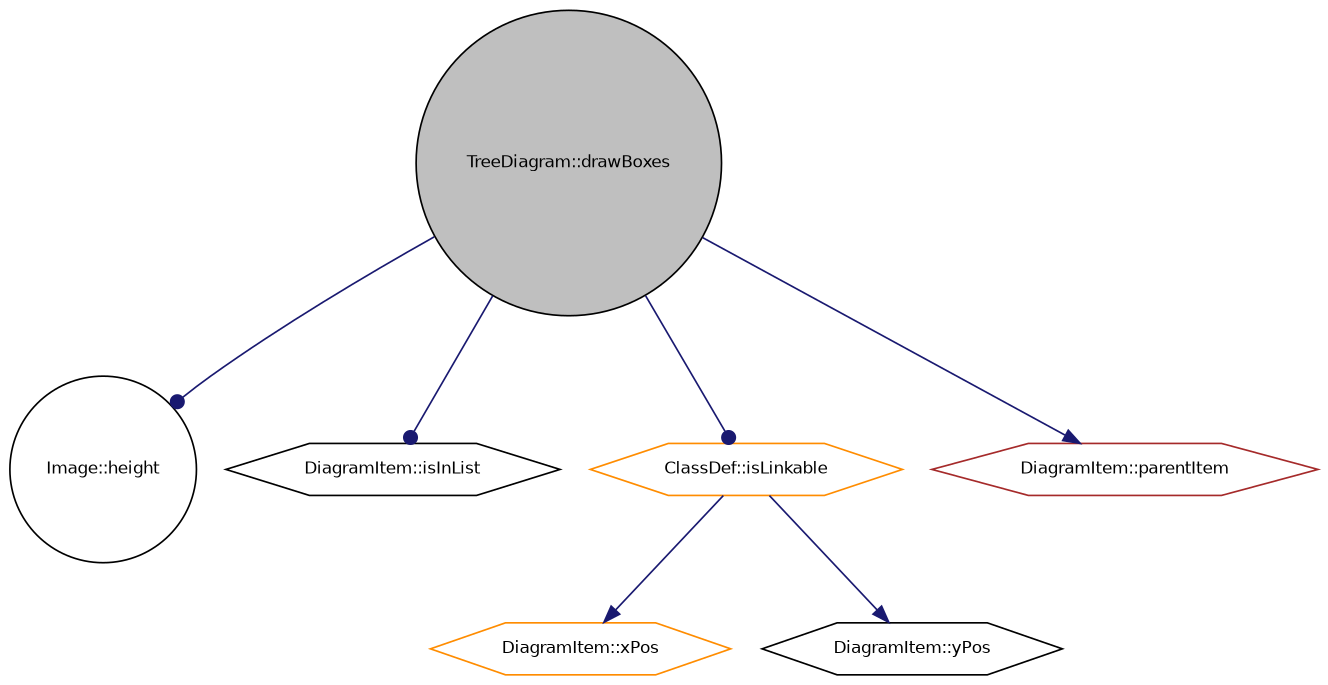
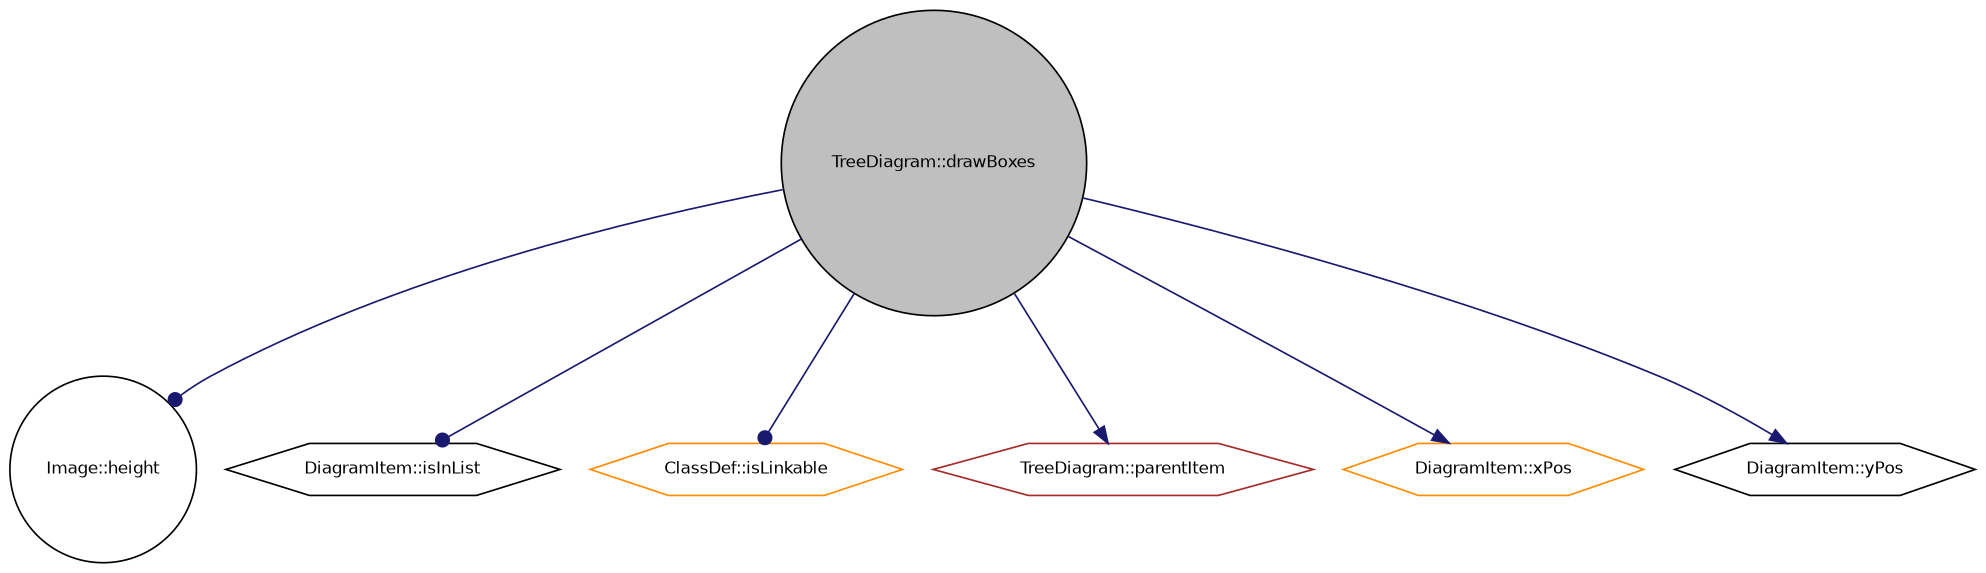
(1125, 469) -> (1123, 469)
(669, 553) -> (1252, 335)
(823, 553) -> (1435, 295)
